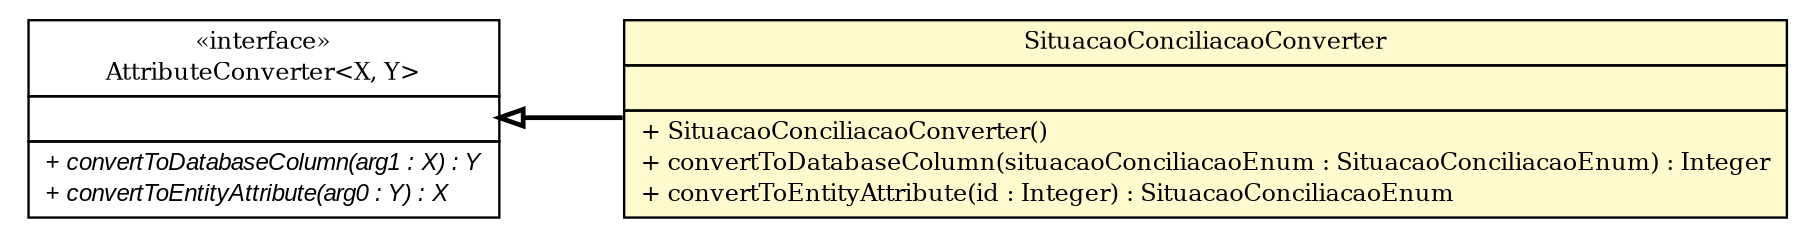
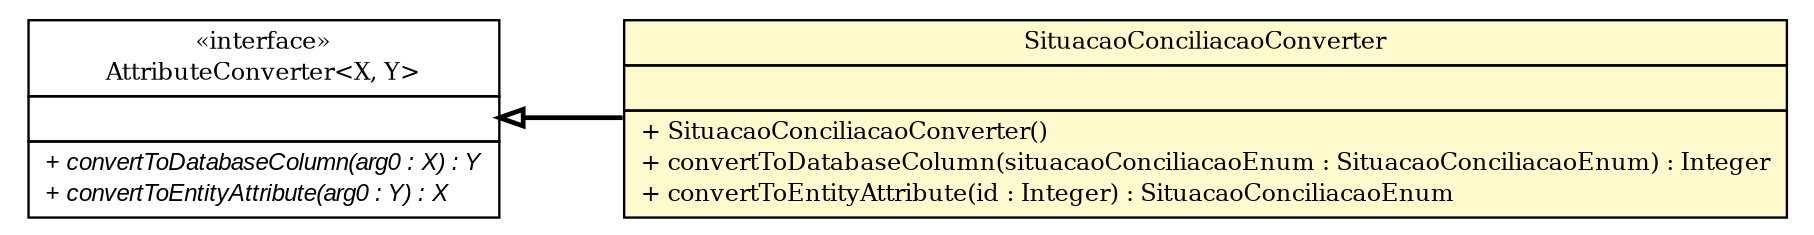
(264, 163) -> (264, 163)
